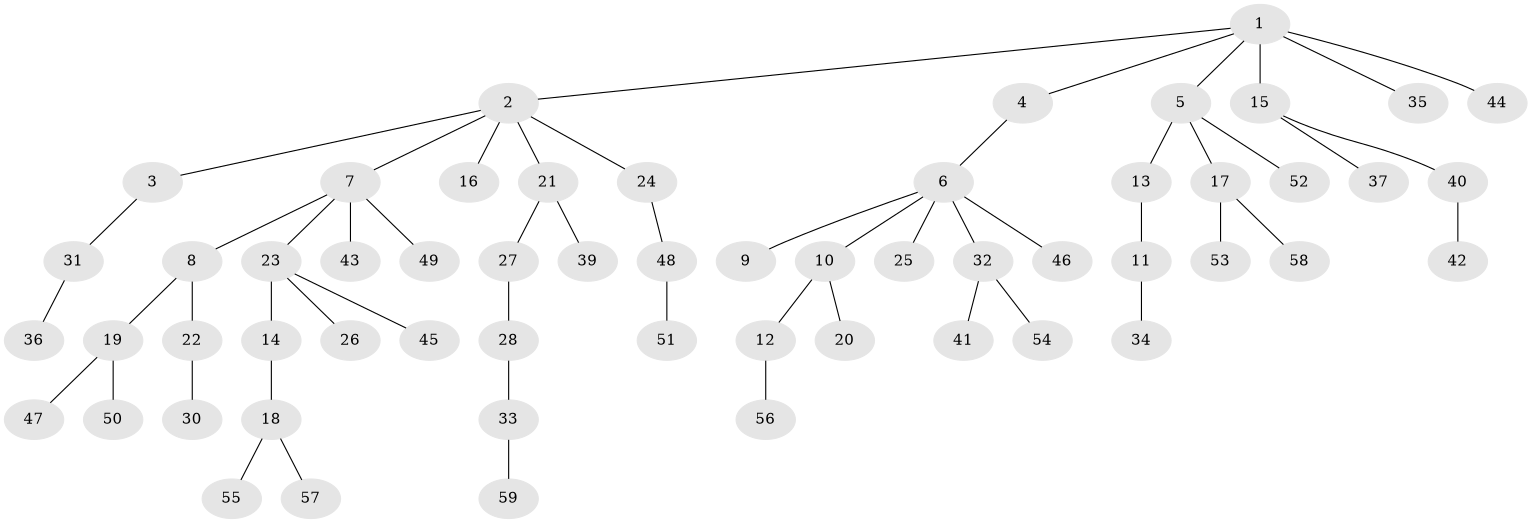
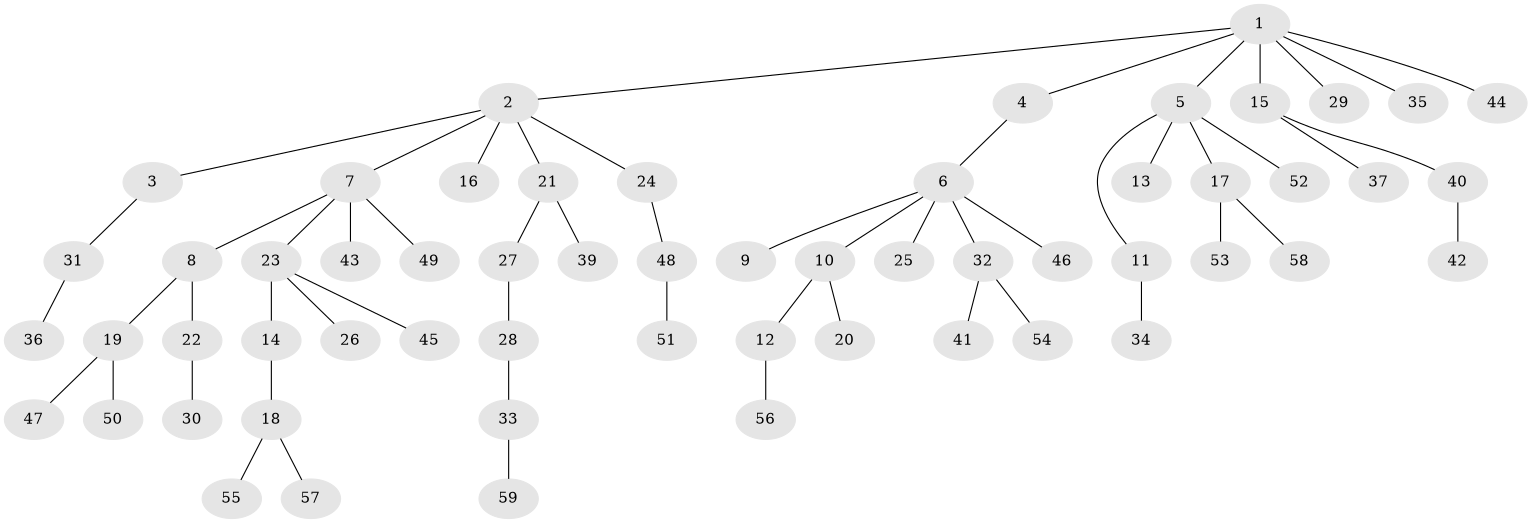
none -> (1339, 103)
(1141, 222) -> (1099, 170)
